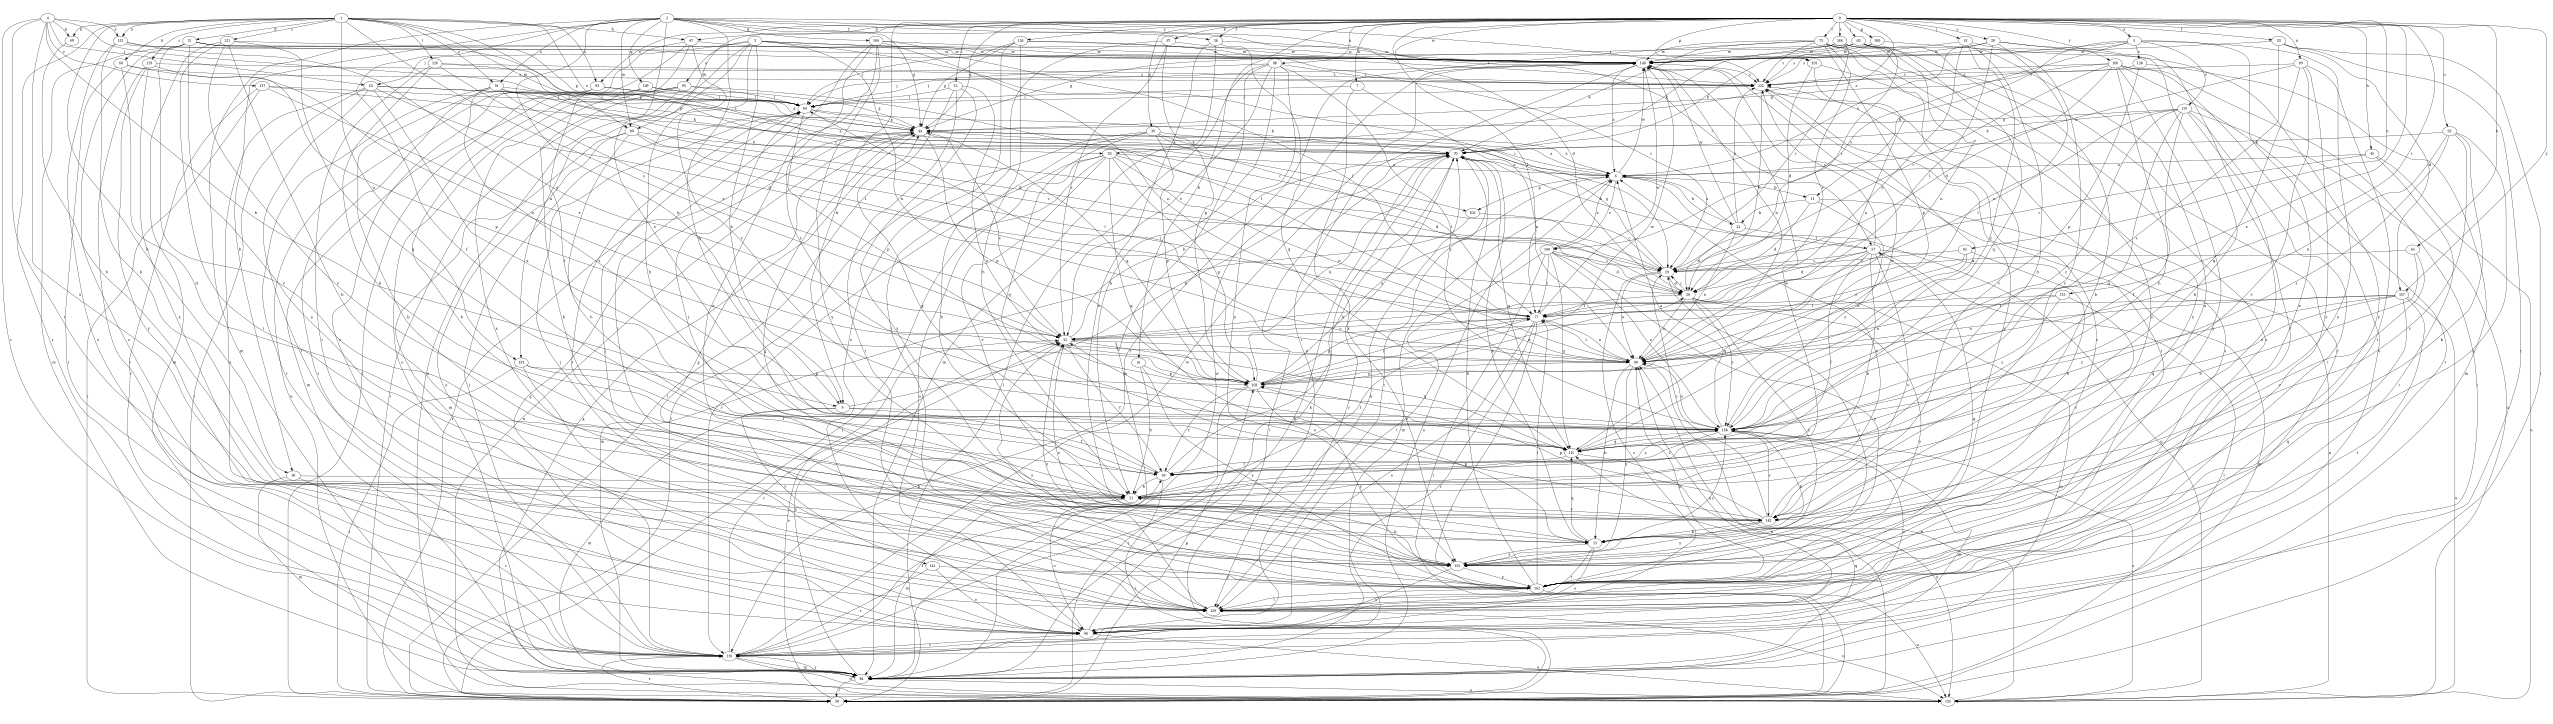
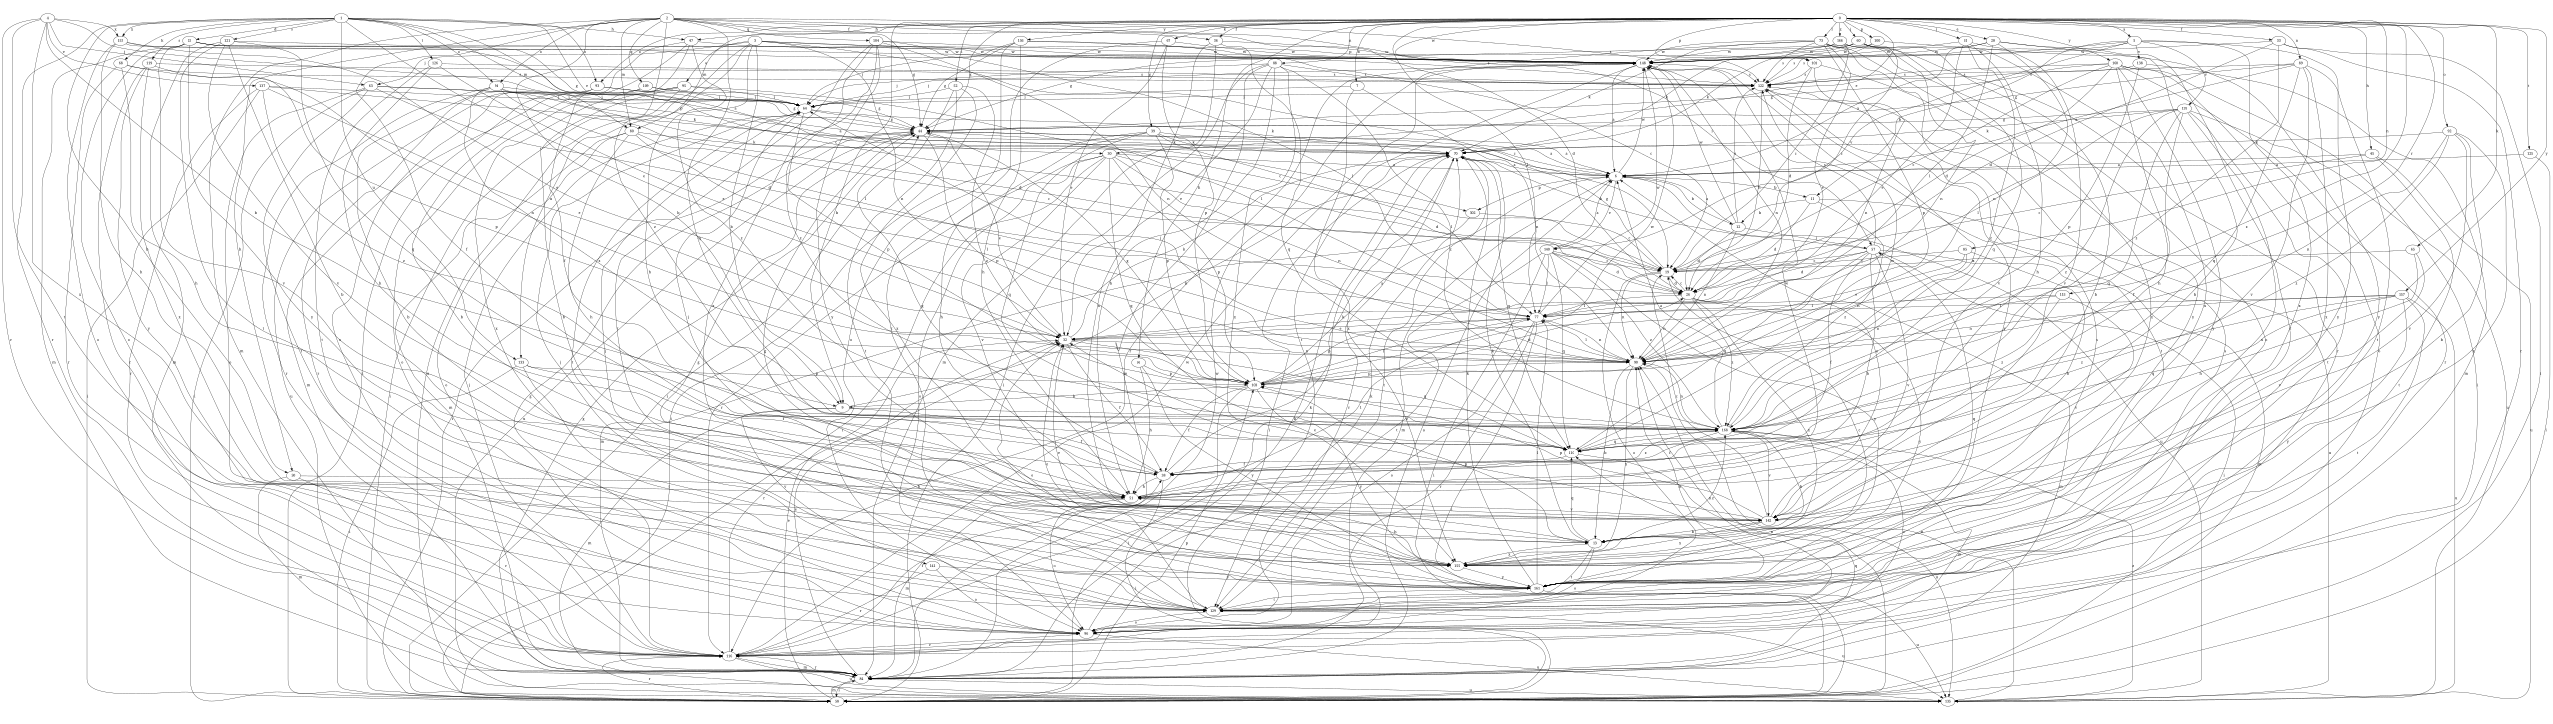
(72, 41) -> none
none -> (1792, 80)
(744, 111) -> (1647, 118)
(2412, 136) -> (1997, 160)
none -> (2530, 154)
(1473, 213) -> (1473, 213)
(1081, 227) -> (1119, 297)
(1336, 265) -> (1040, 397)
(197, 284) -> (197, 284)
(1093, 420) -> (1163, 423)
(2288, 442) -> (2288, 442)
(1306, 622) -> (1150, 618)
none -> (838, 686)
